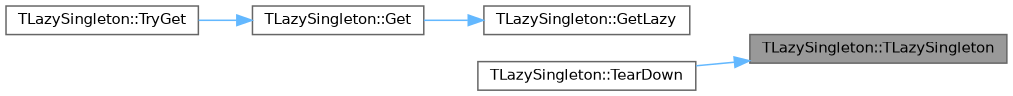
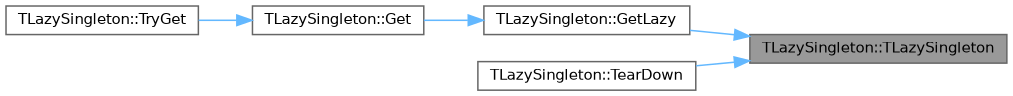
none -> (712, 33)
